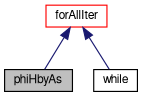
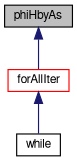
(54, 53) -> (39, 54)
